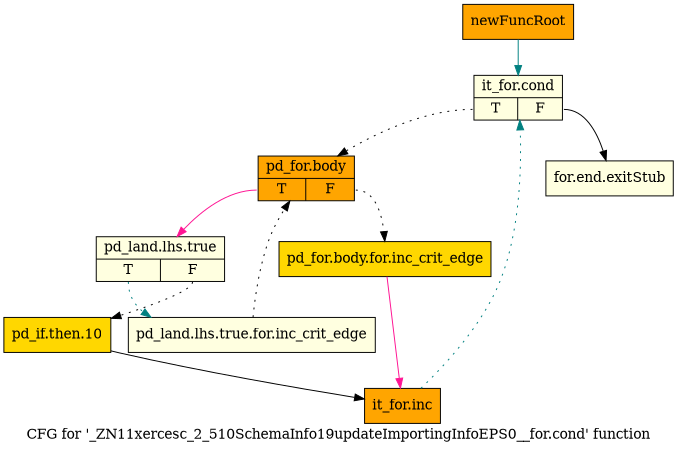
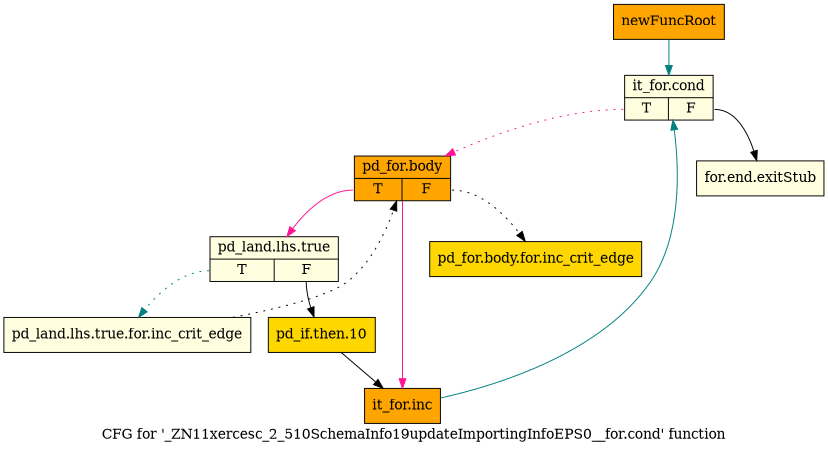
(407, 122) -> (537, 122)
(503, 272) -> (621, 314)
(159, 302) -> (307, 293)
(393, 328) -> (402, 290)
